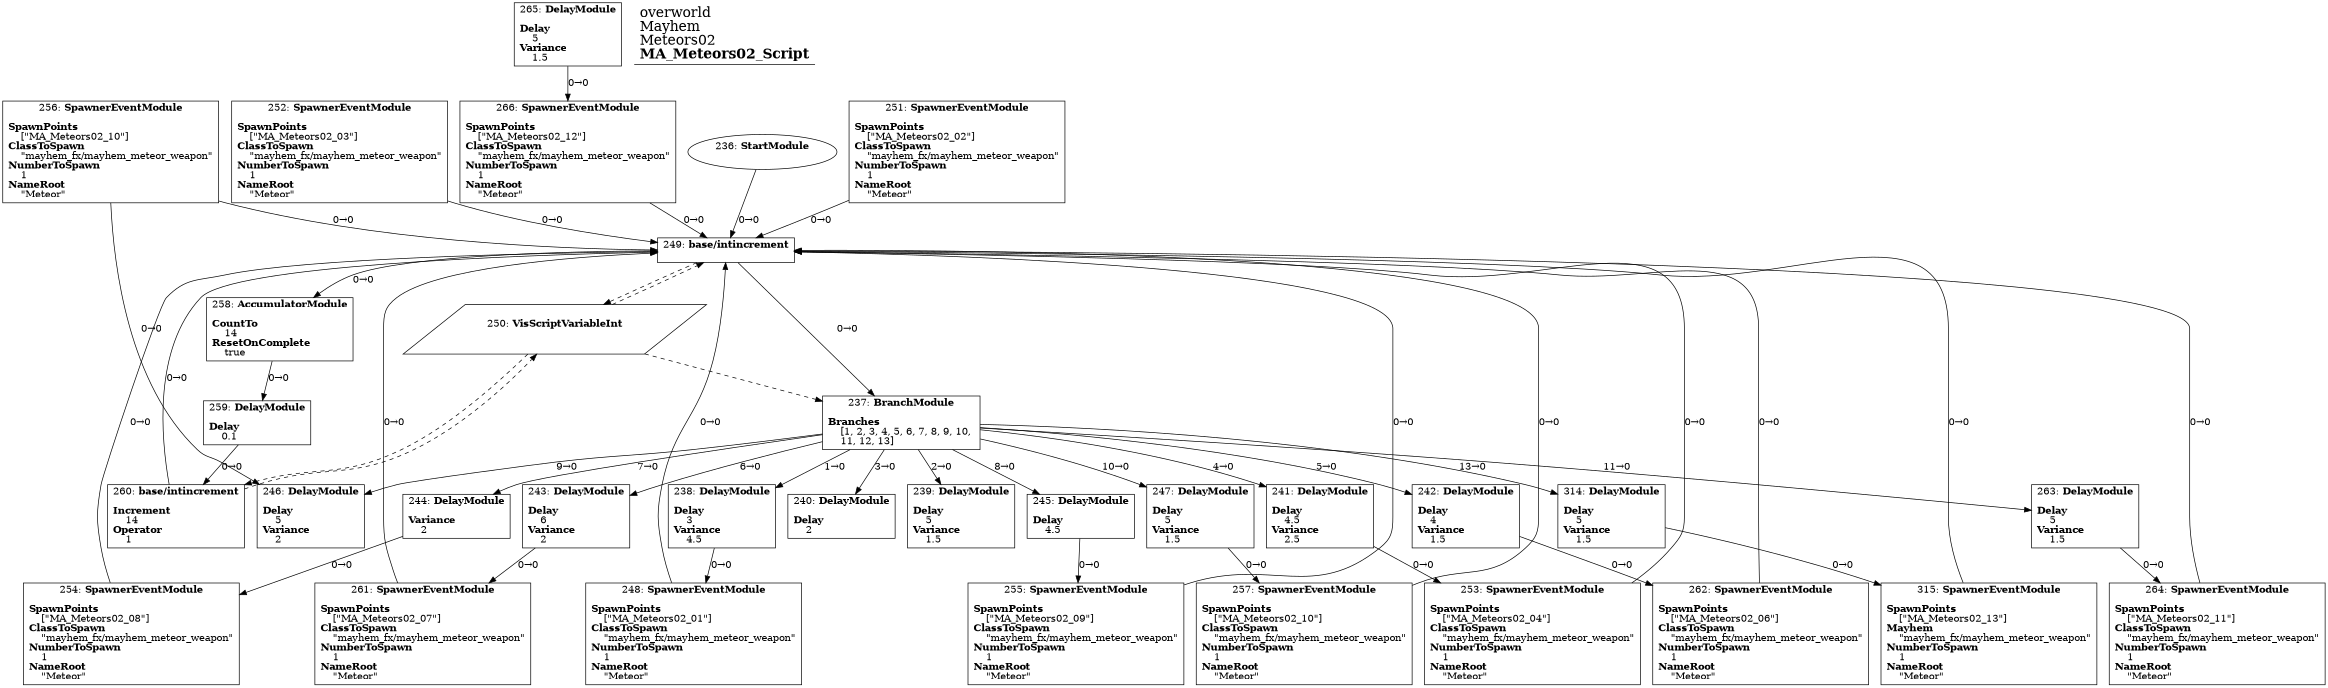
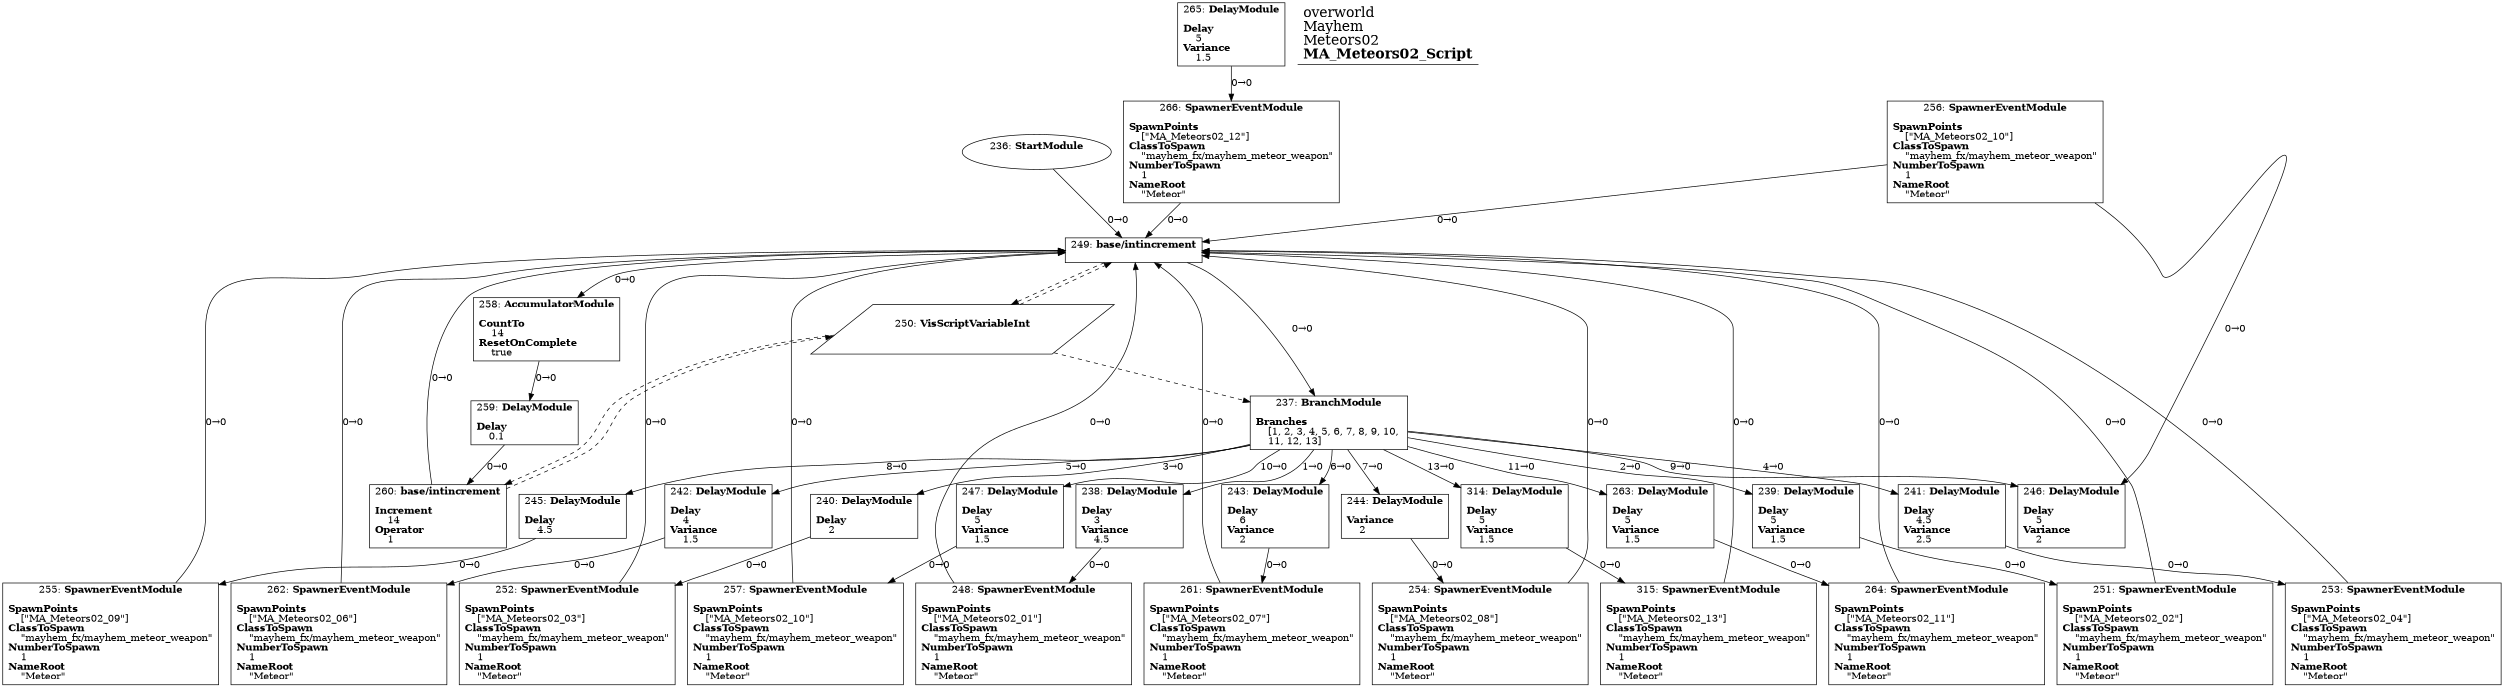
none -> (746, 560)
none -> (1955, 562)
(1910, 628) -> (1644, 628)
